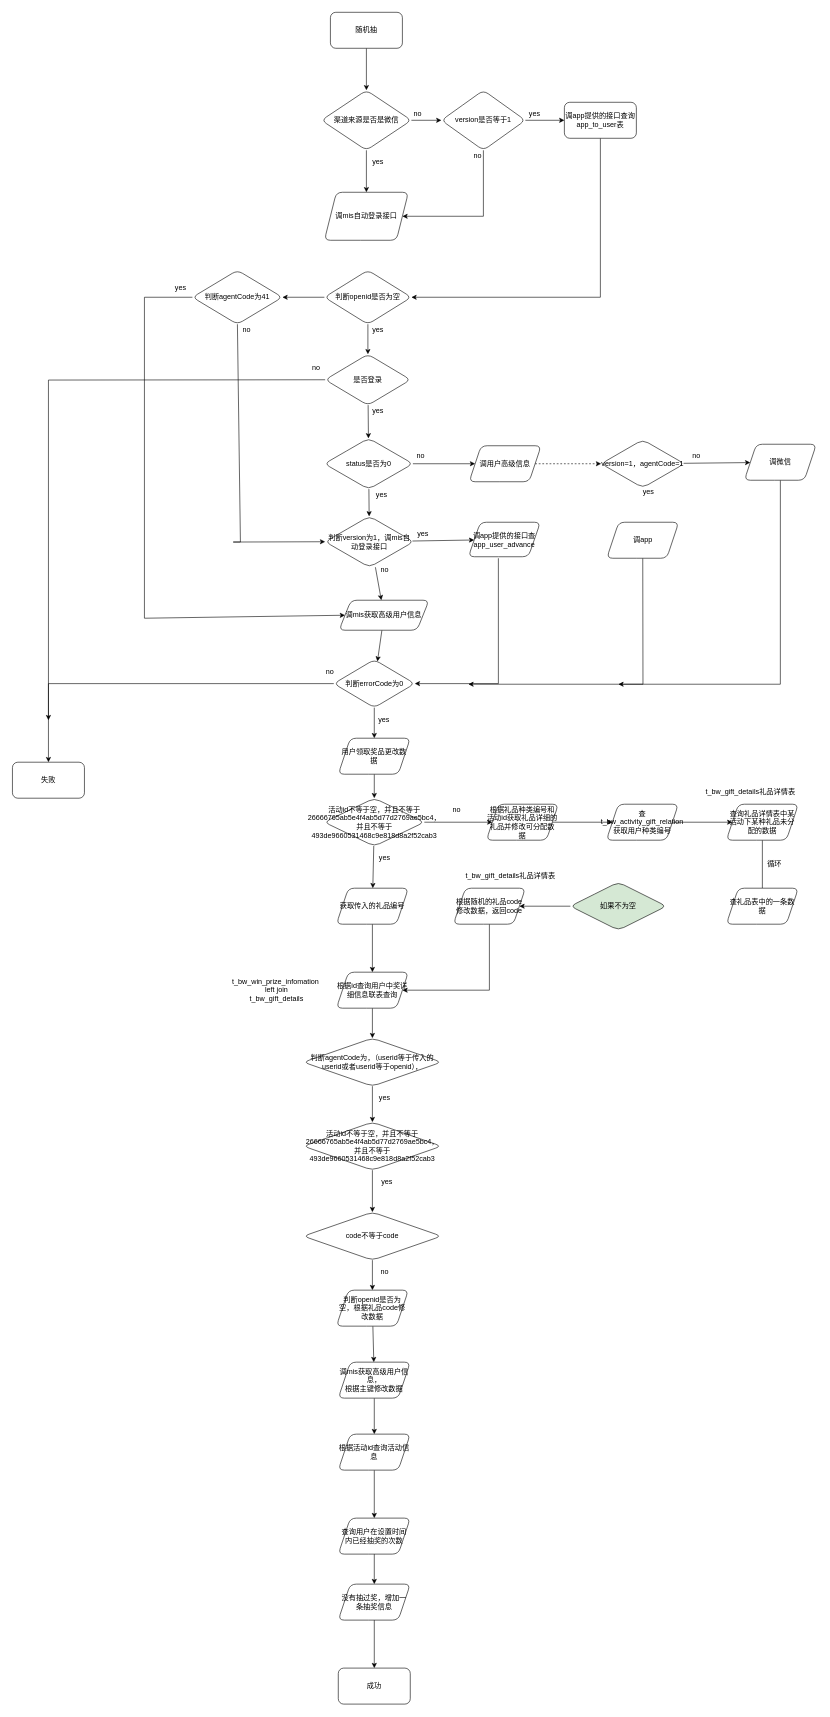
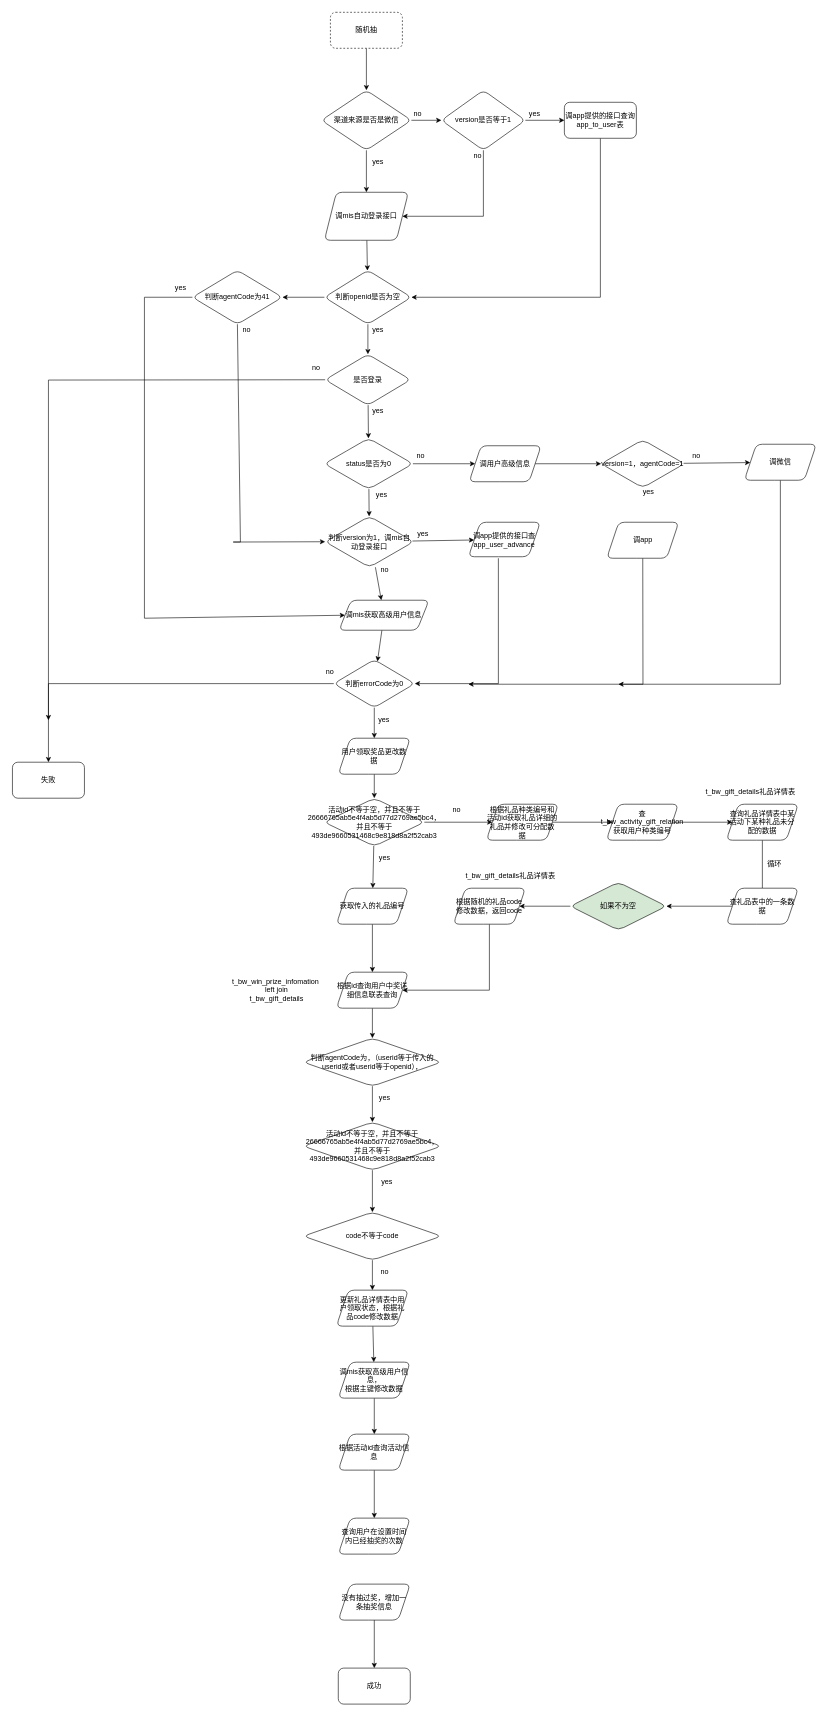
(366, 30) -> (366, 30)
none -> (367, 265)
(566, 464) -> (566, 464)
none -> (671, 906)
(372, 1308) -> (372, 1308)
(374, 1578) -> none
